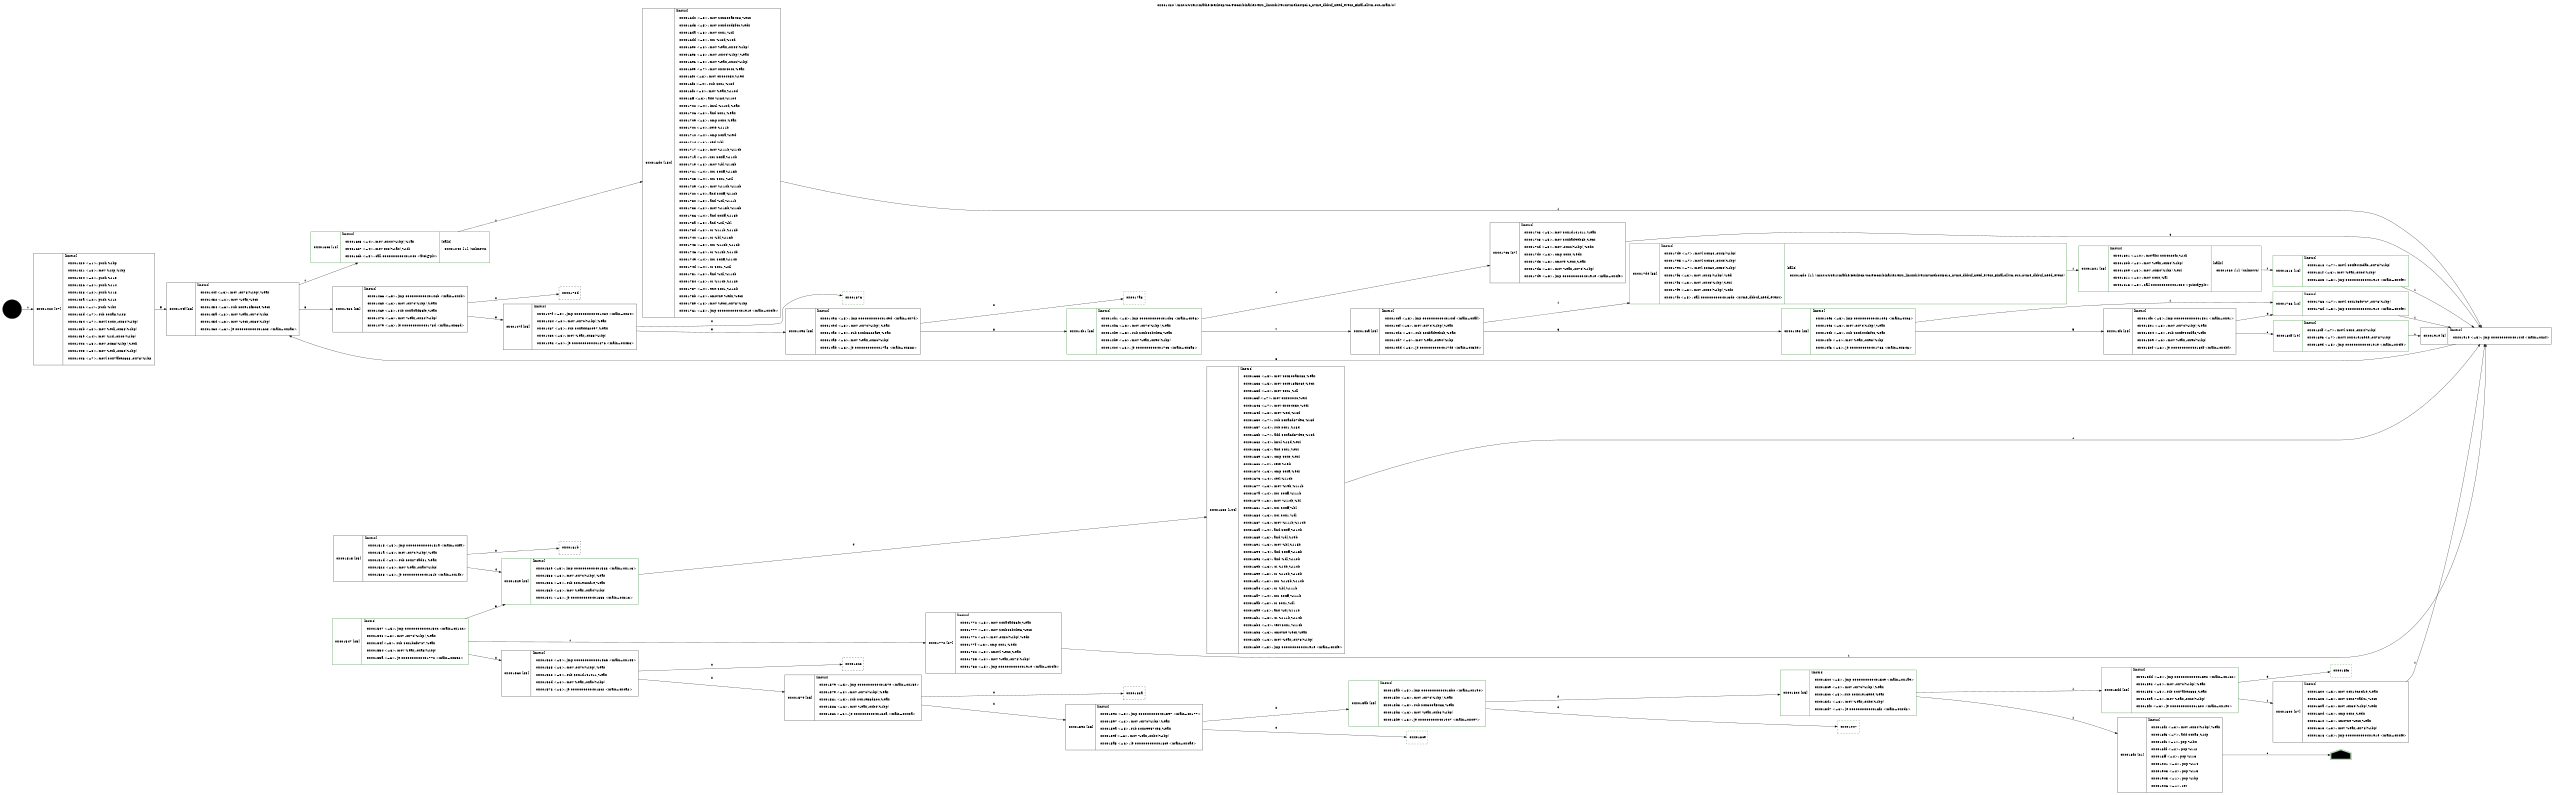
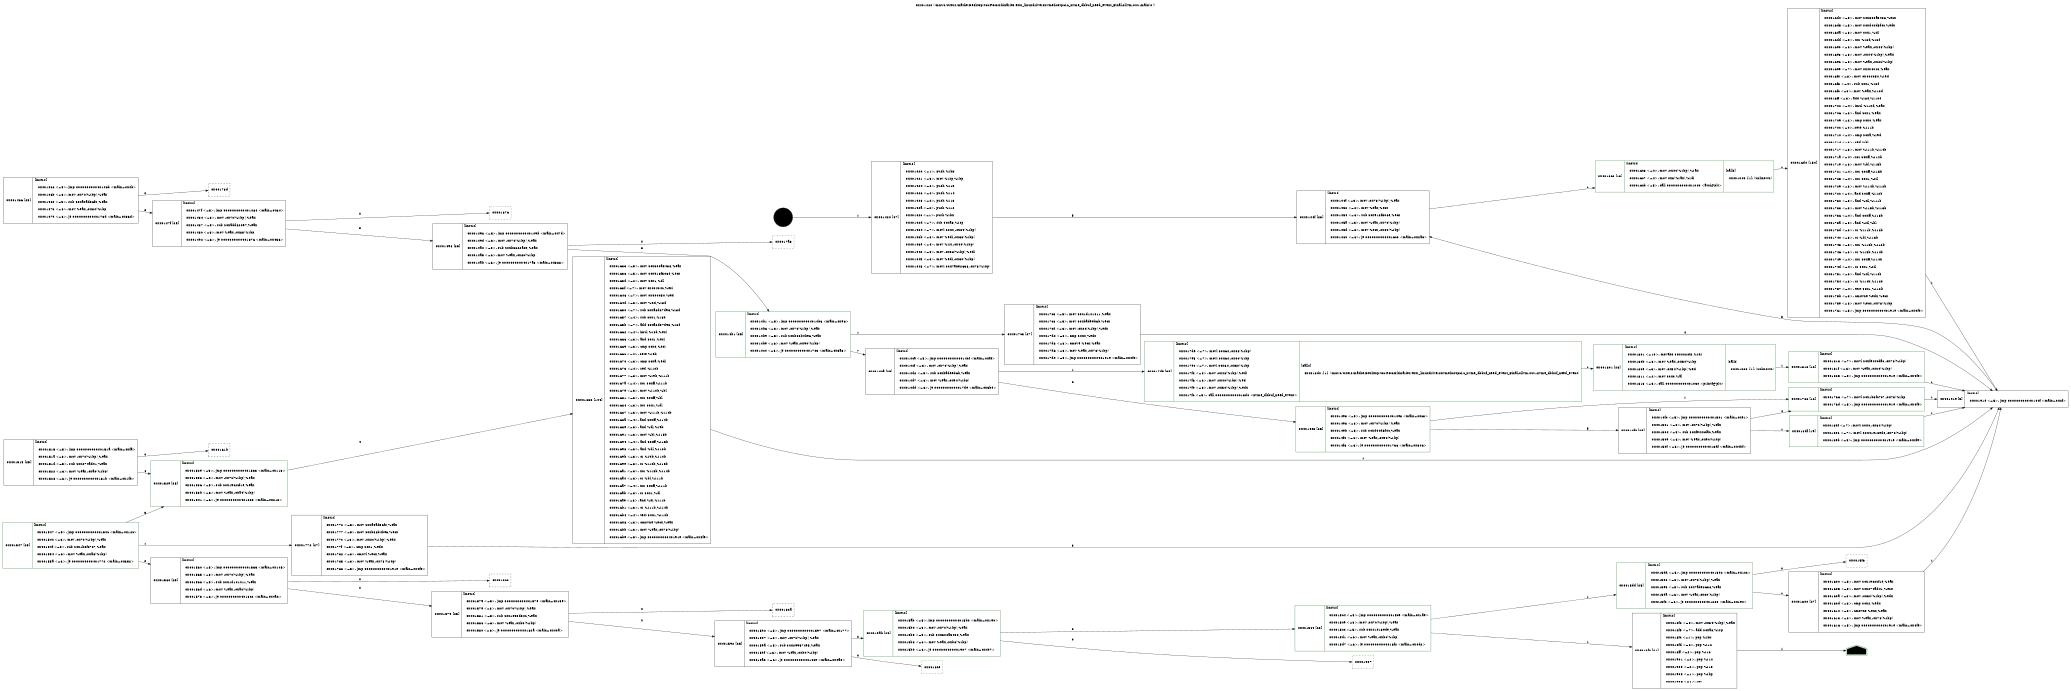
(315, 309) -> none
(1848, 656) -> (1072, 546)
